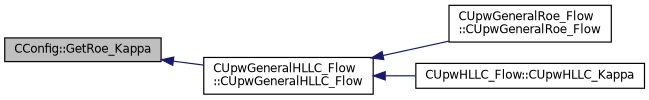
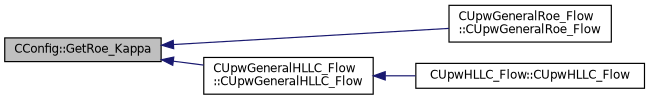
(416, 48) -> (311, 36)
(530, 76) -> (530, 76)
